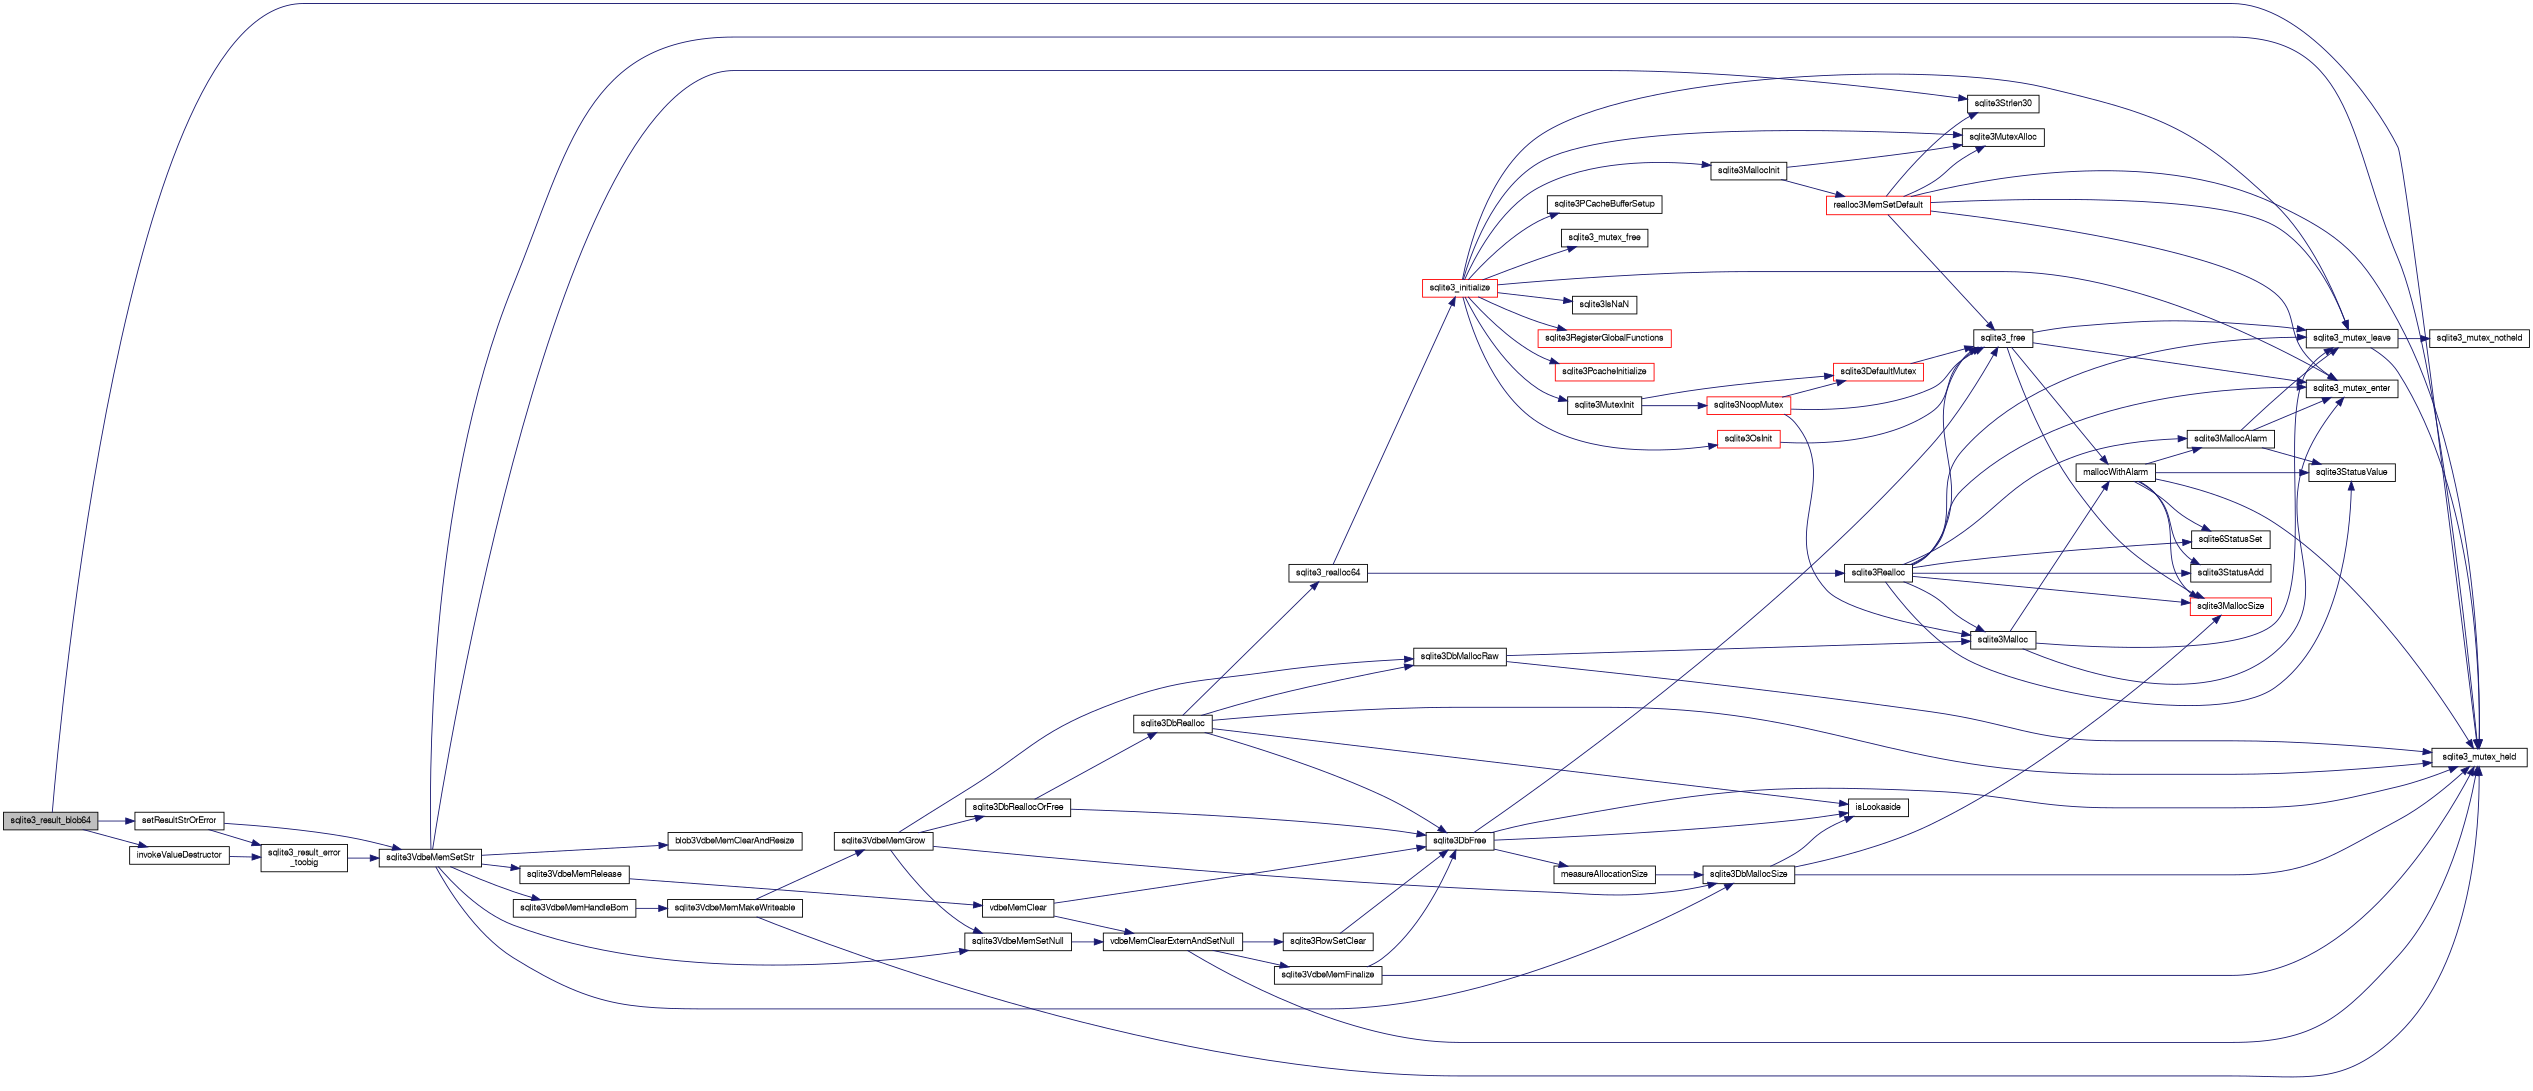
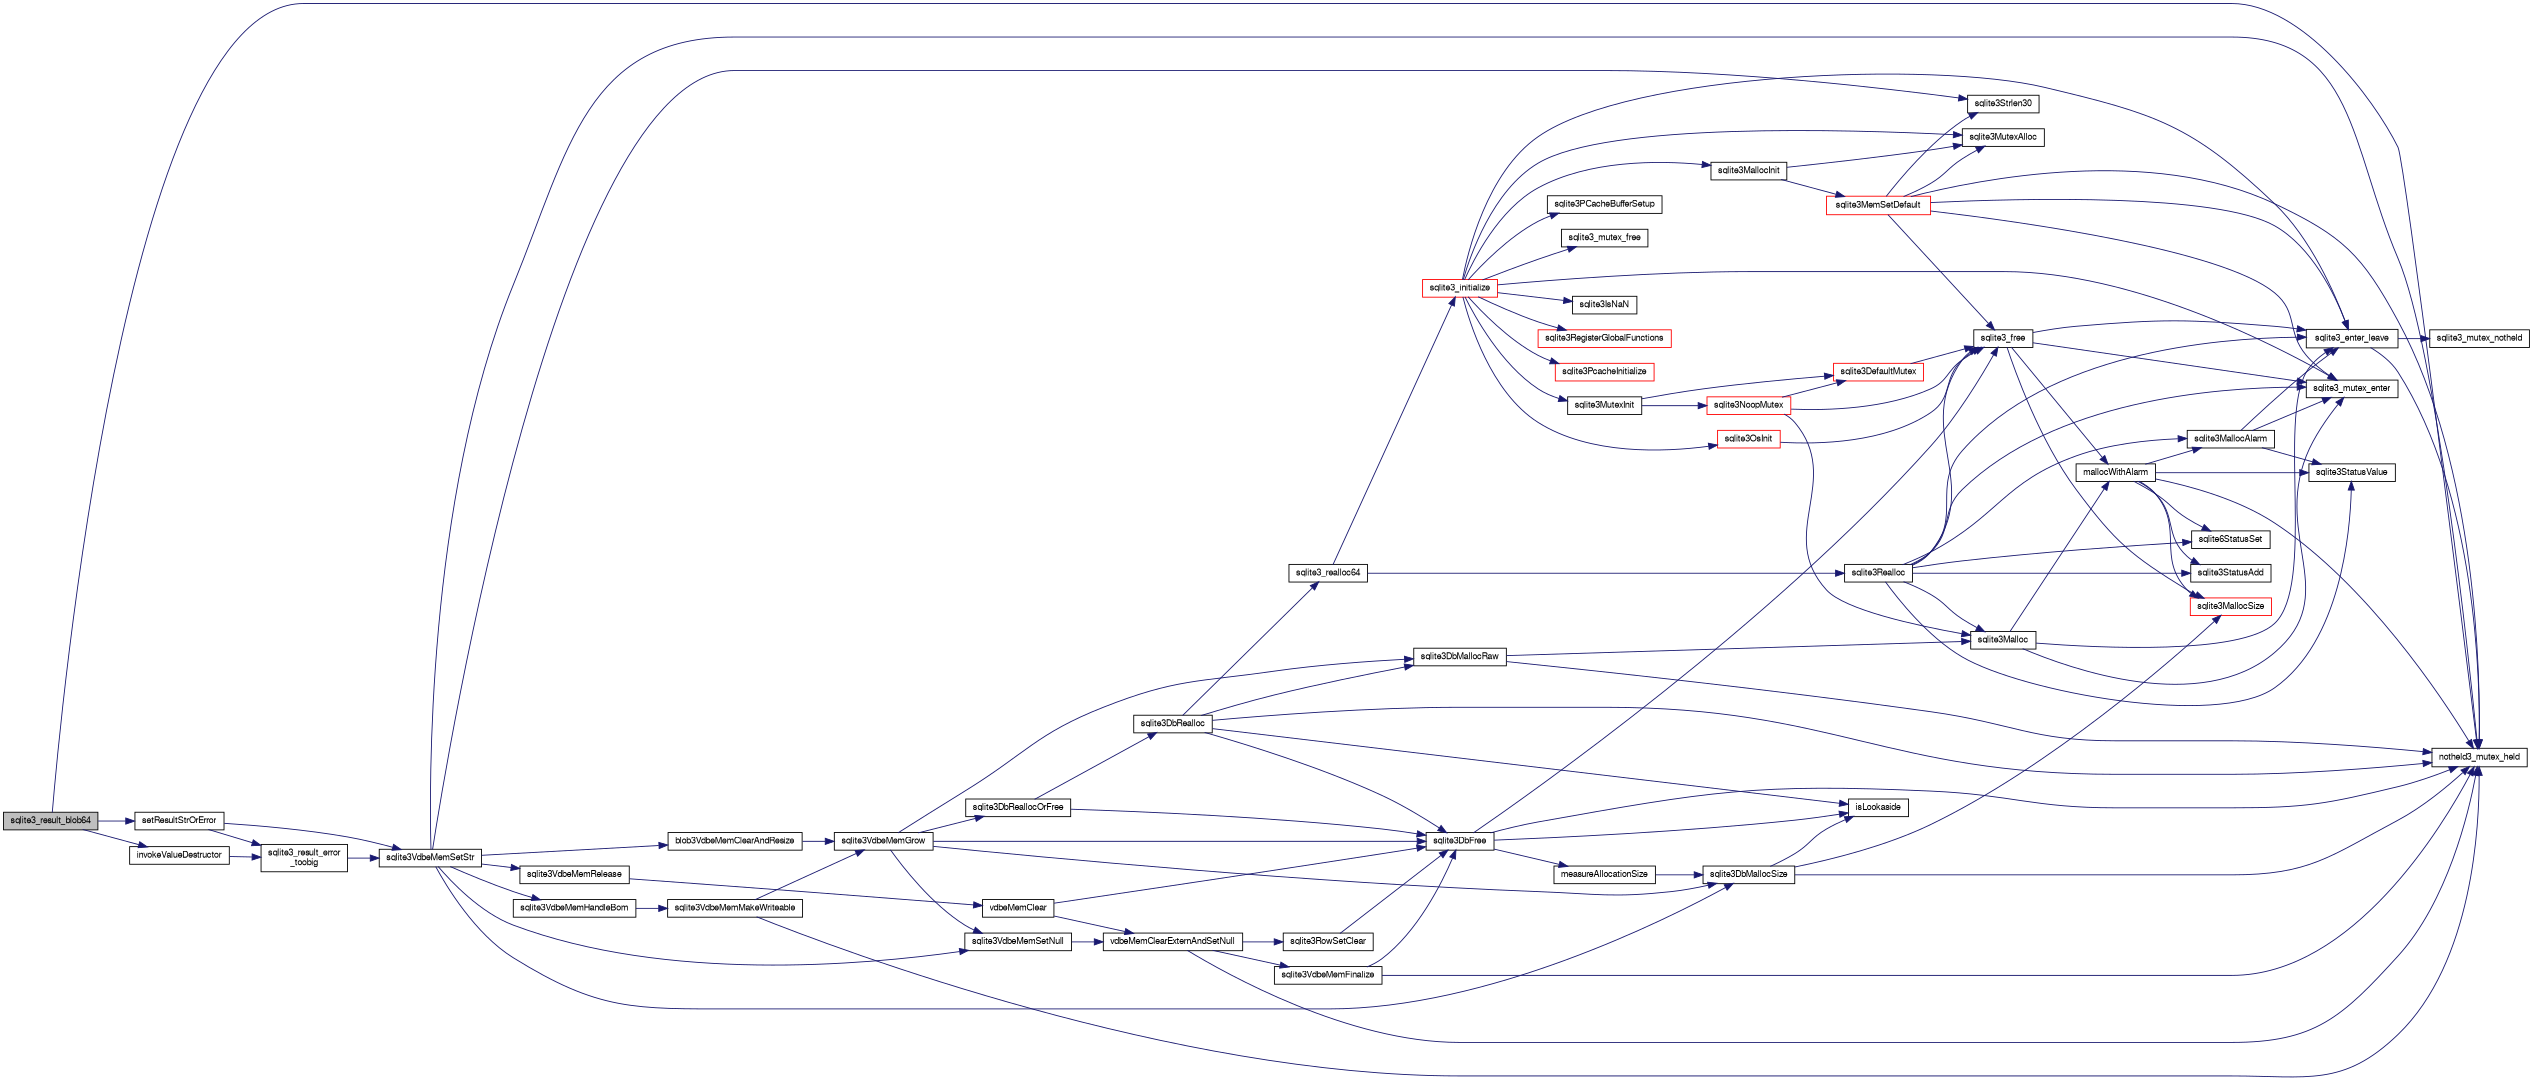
(1879, 205) -> (1879, 205)
(2352, 339) -> (2352, 339)
(2047, 589) -> none
(2480, 758) -> (2480, 758)
none -> (814, 841)
none -> (1175, 841)
